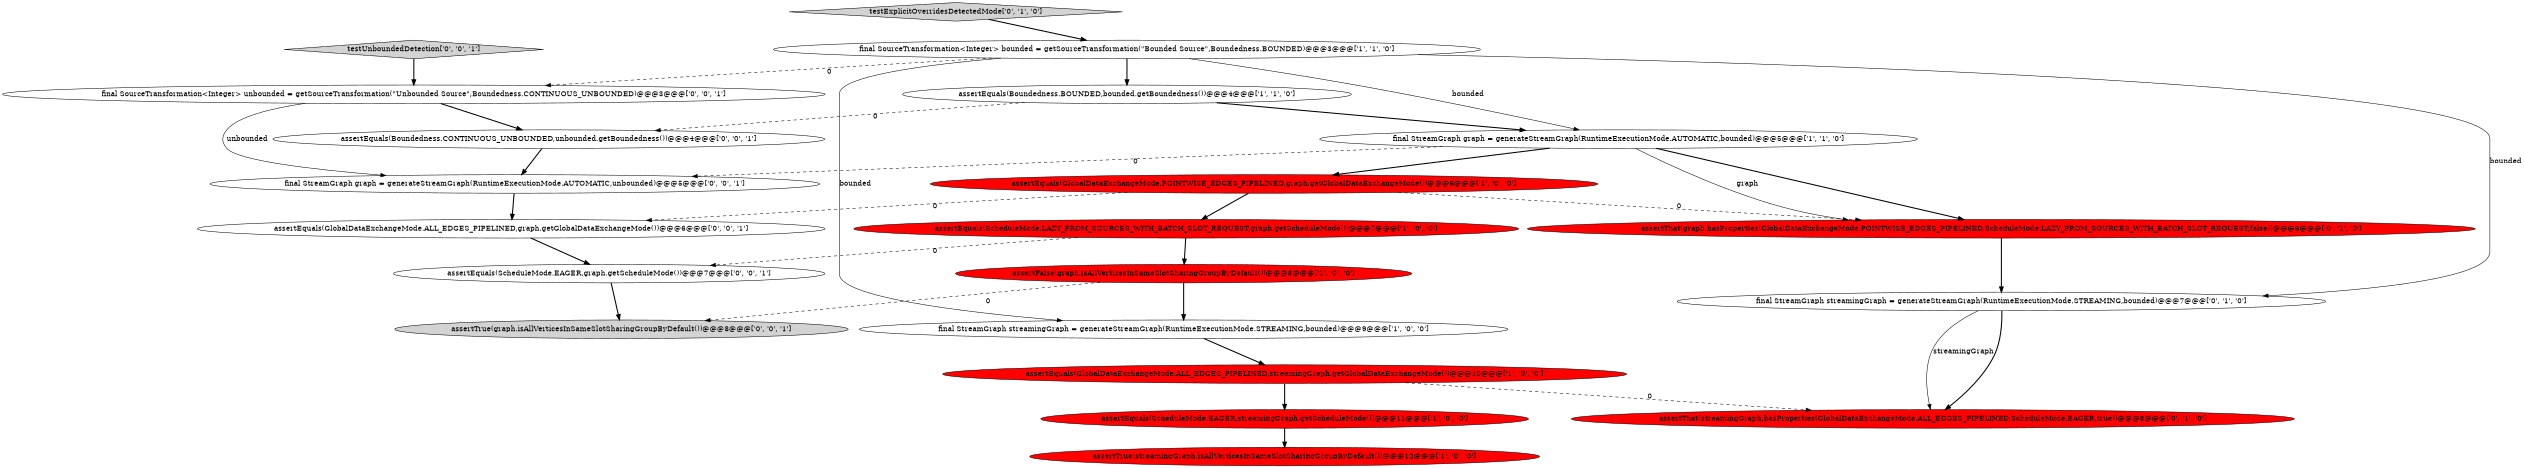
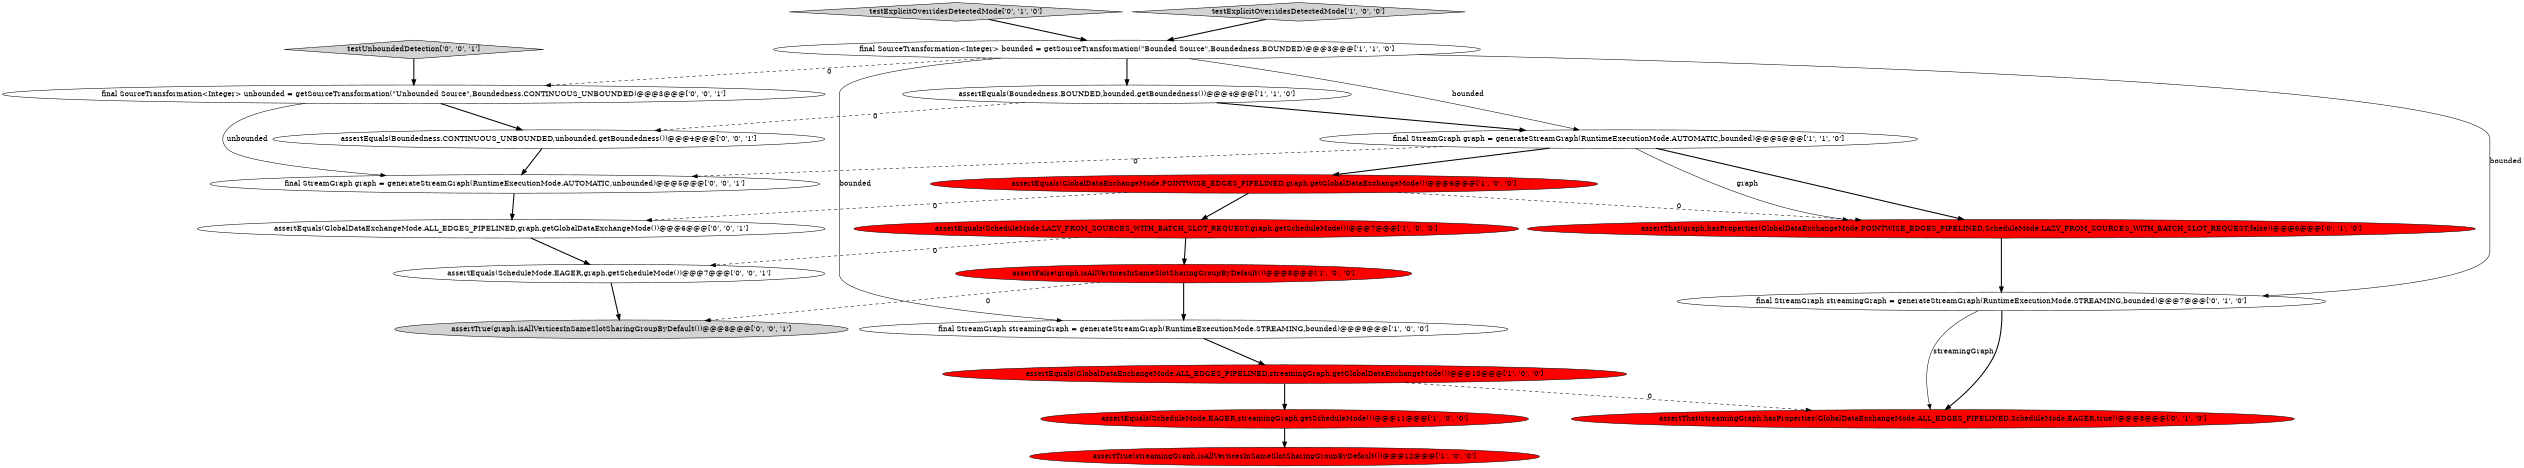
none -> (1299, 12)
